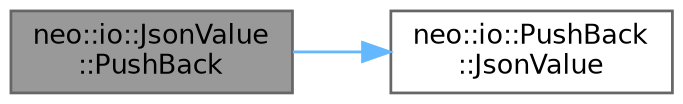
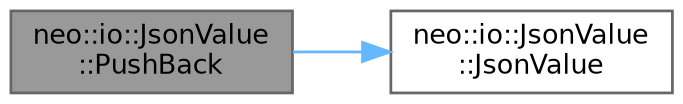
(532, 52) -> (532, 52)
